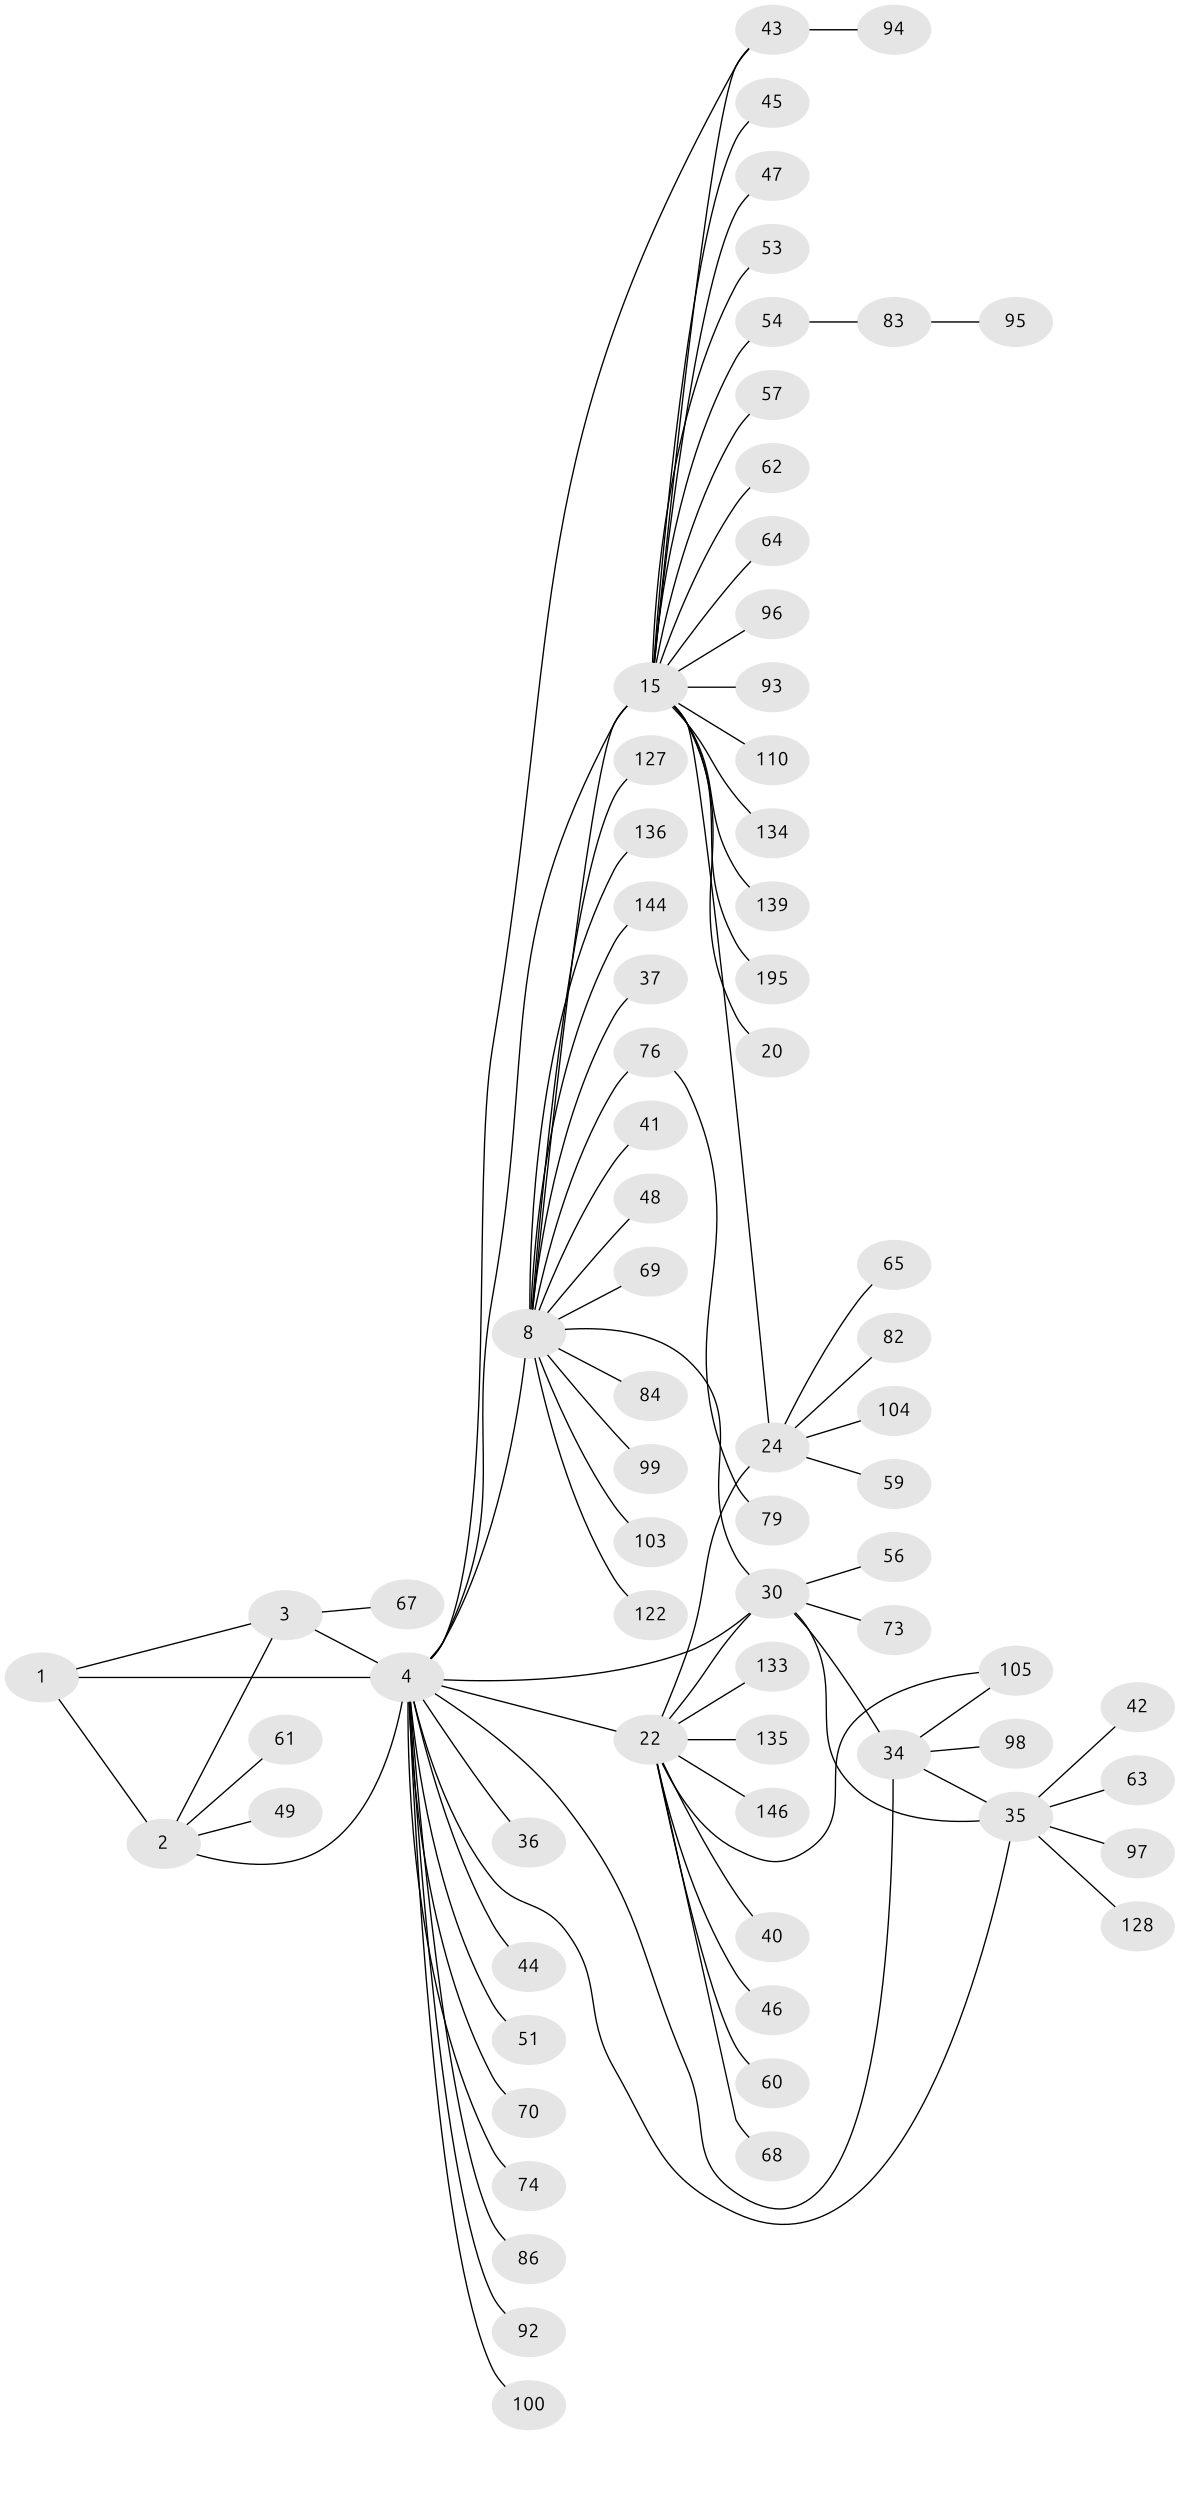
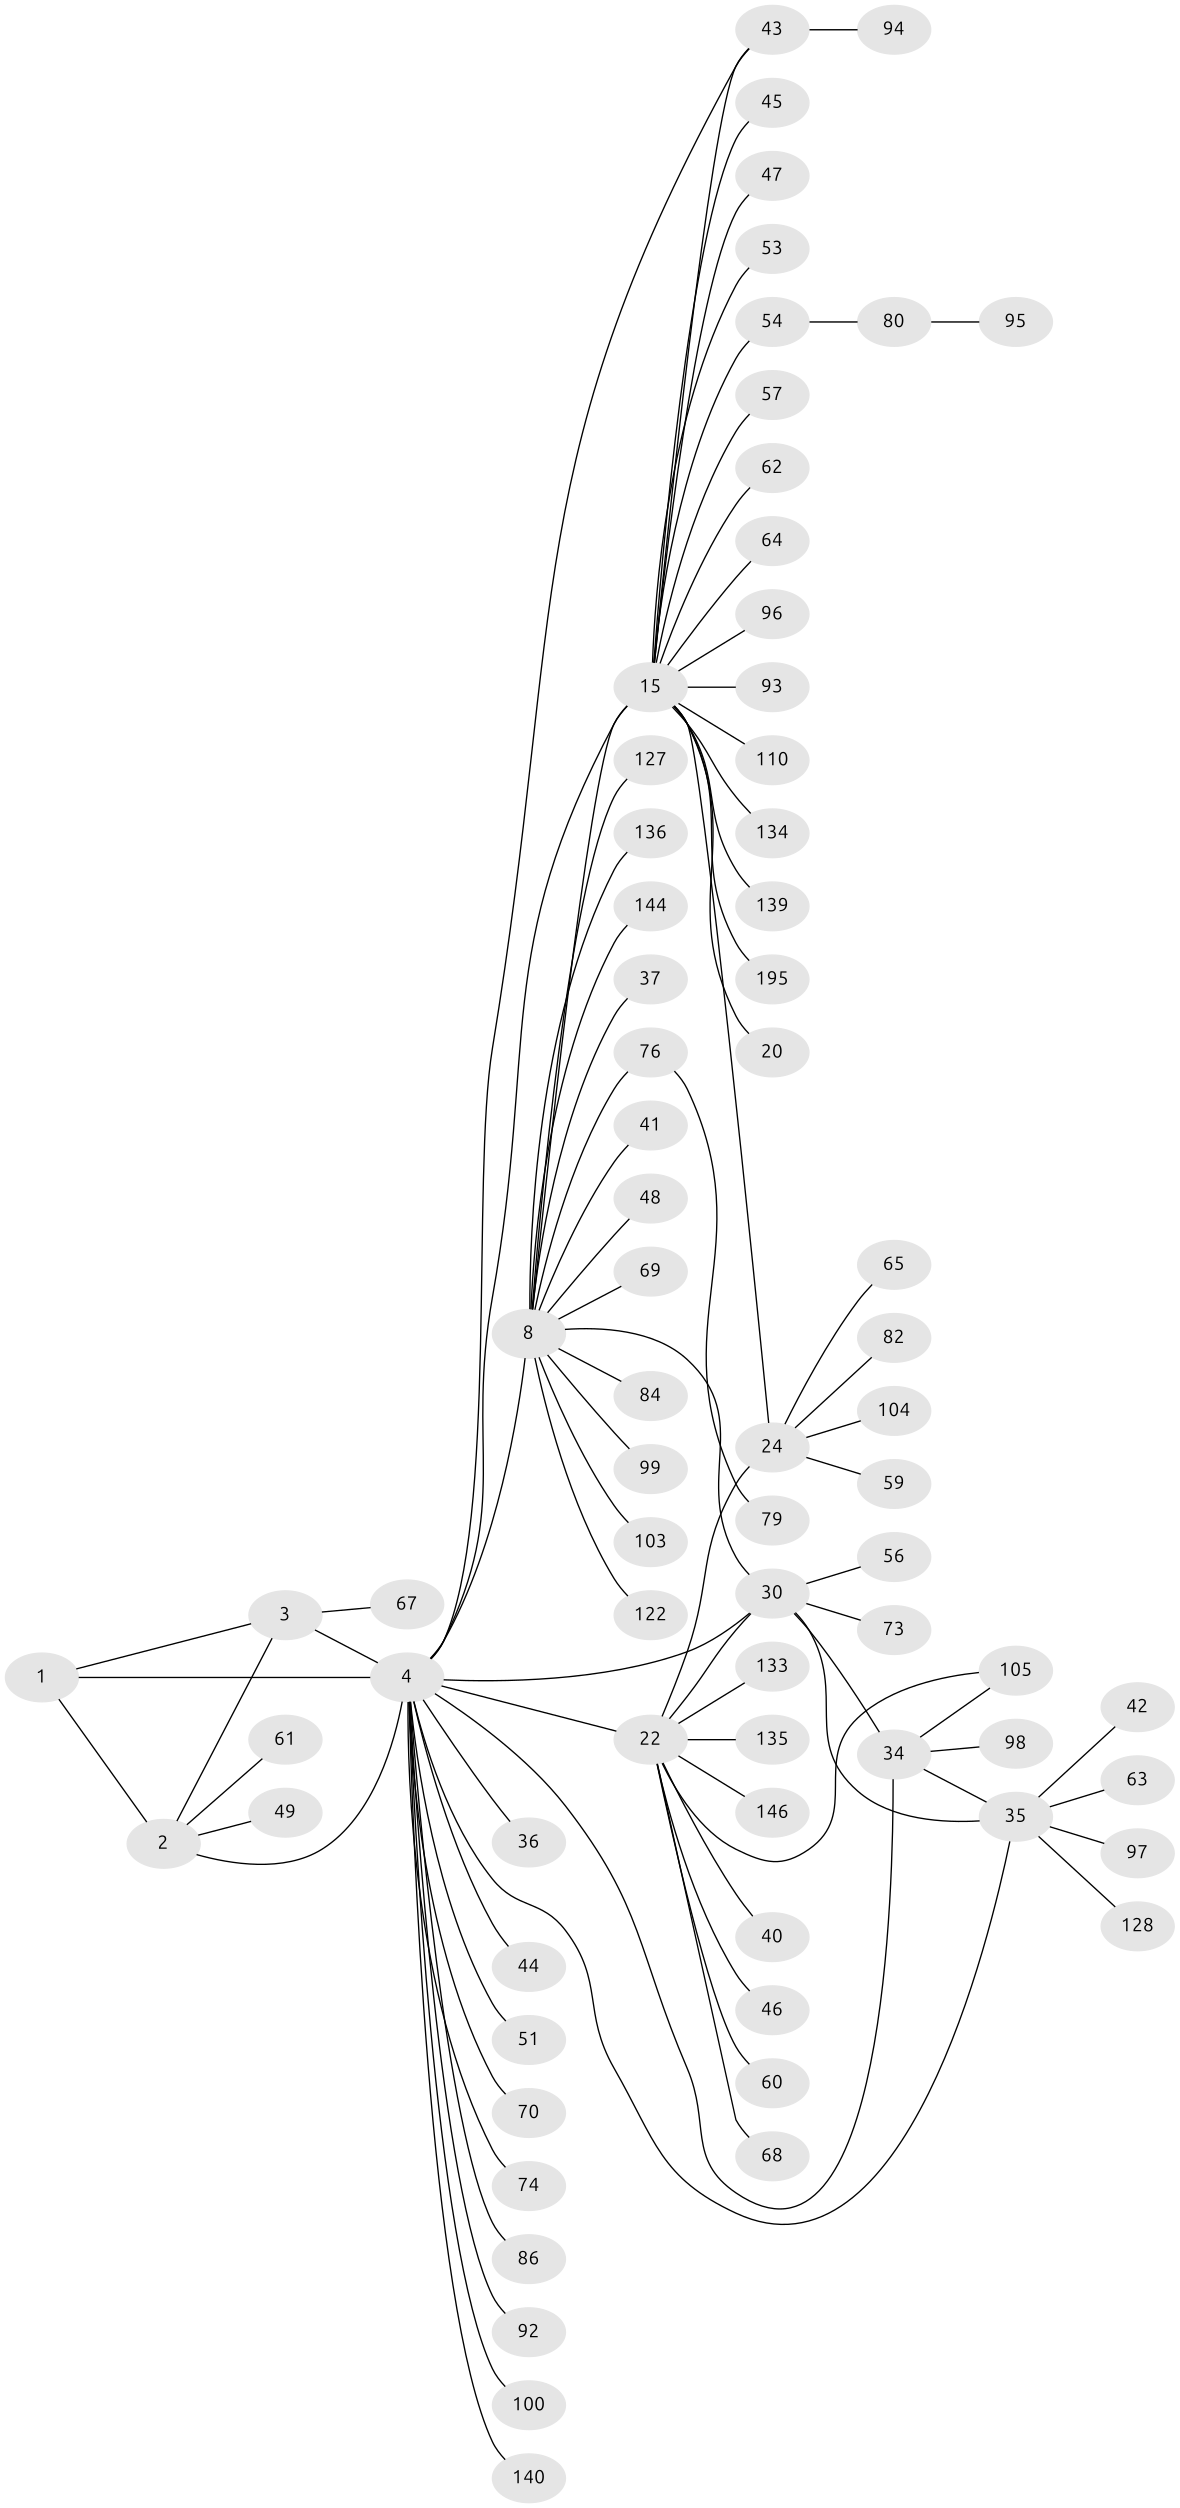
(894, 322) -> (894, 322)
none -> (529, 2478)
